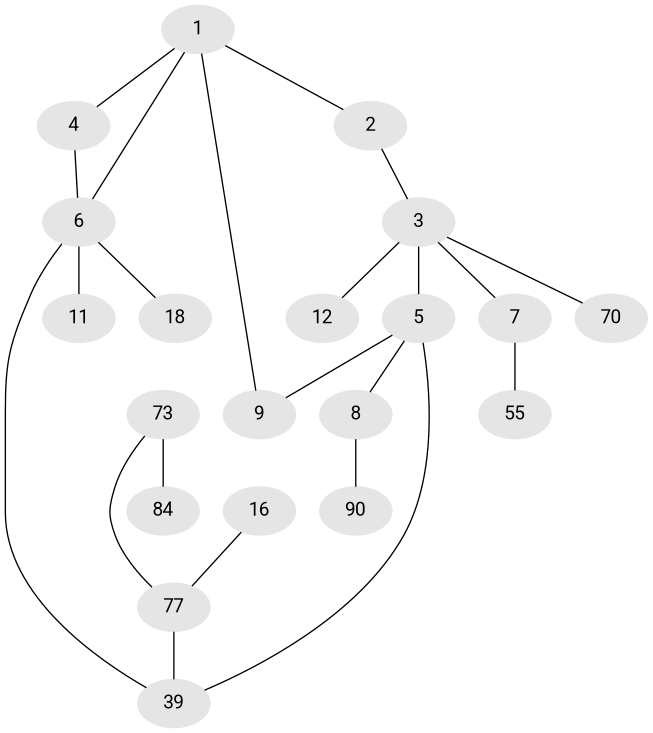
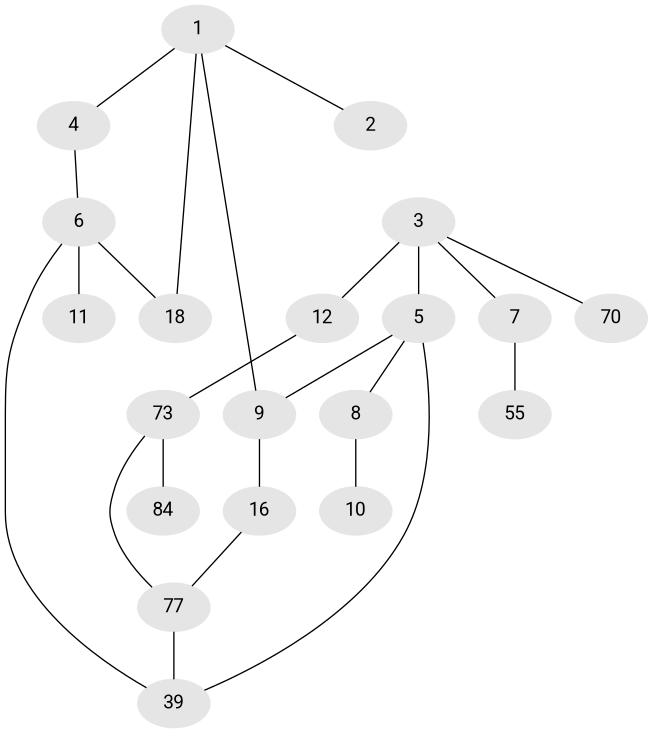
(138, 126) -> (187, 174)
(395, 174) -> none
none -> (243, 366)
none -> (259, 463)
(356, 511) -> (356, 511)
